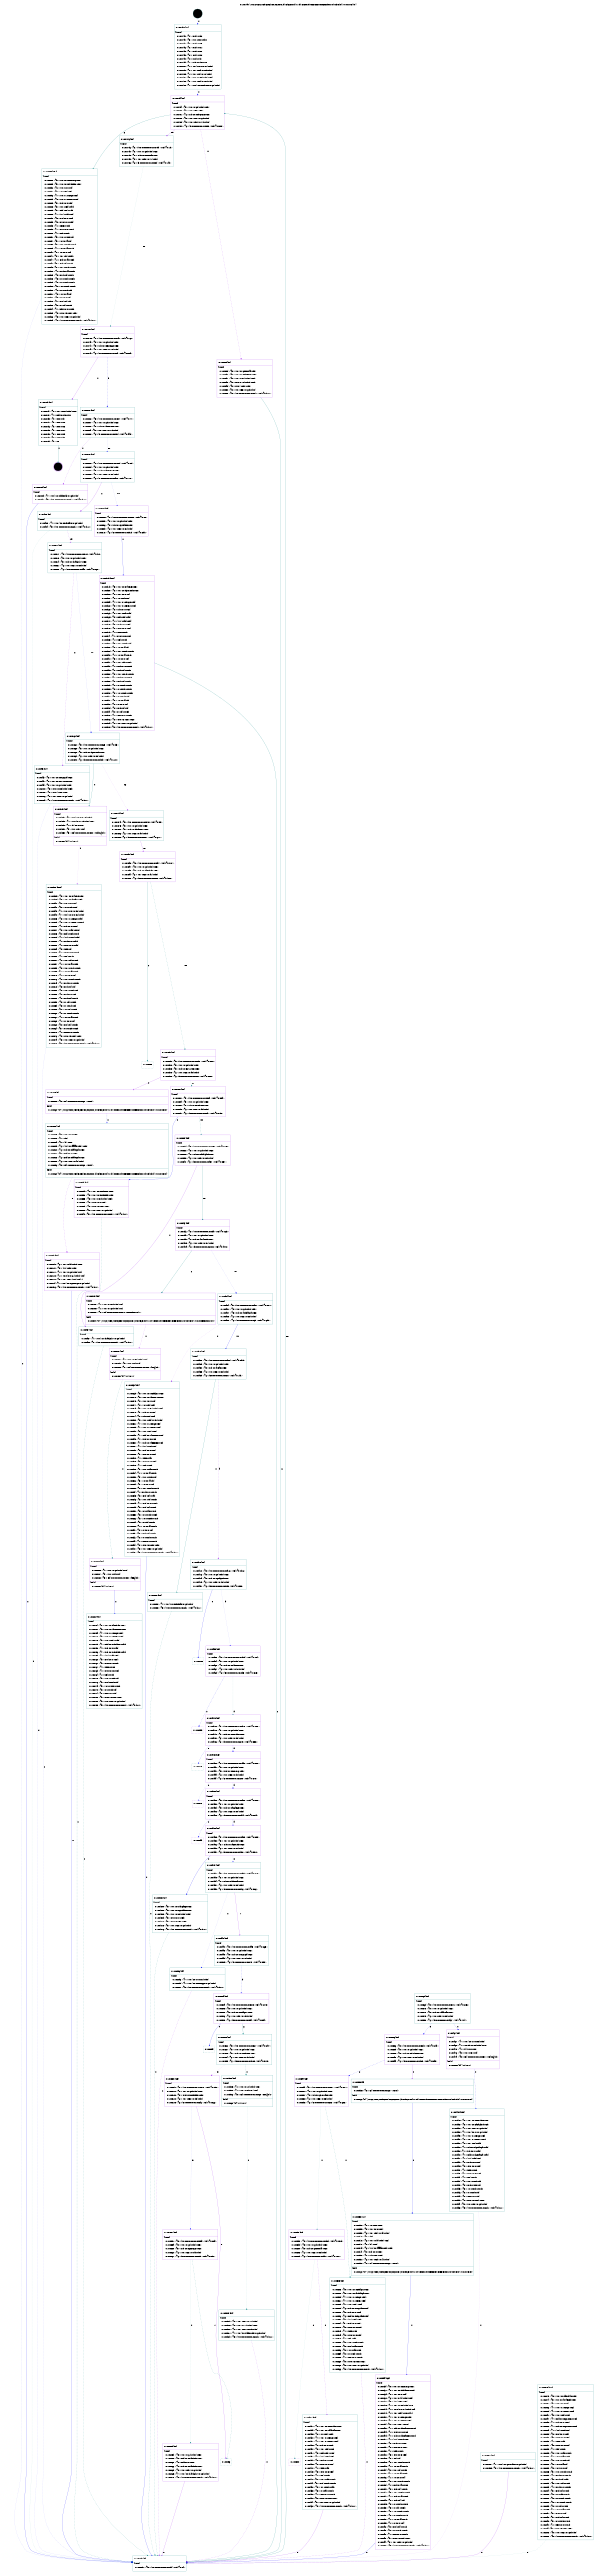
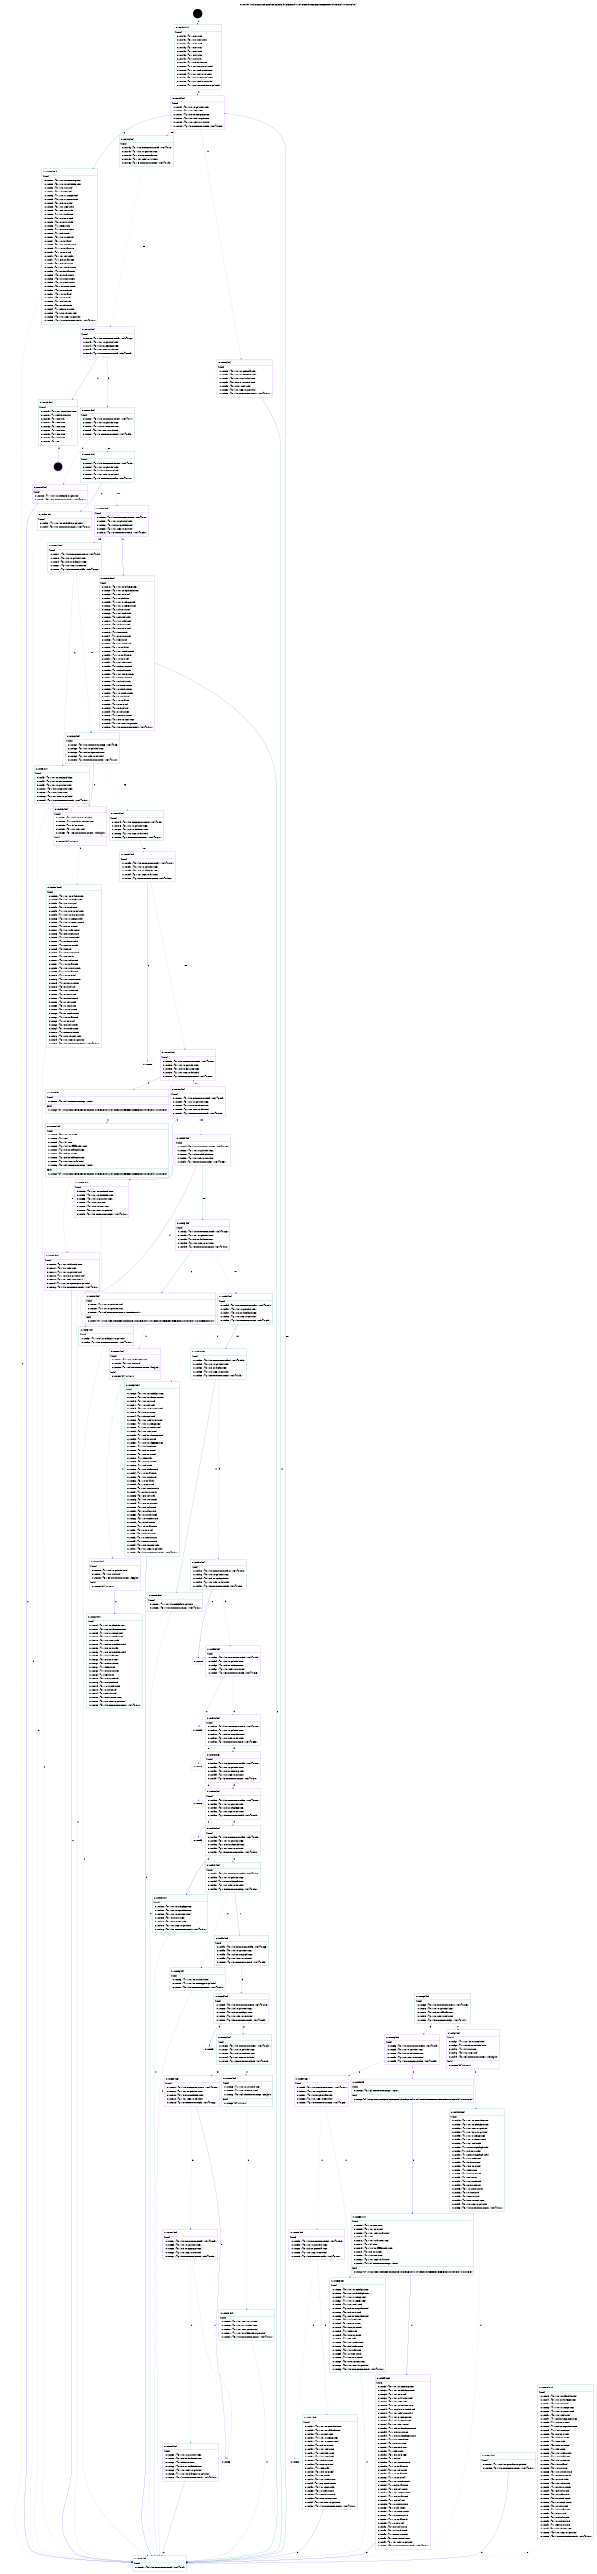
(69, 536) -> (98, 539)
(191, 1083) -> (194, 1084)
